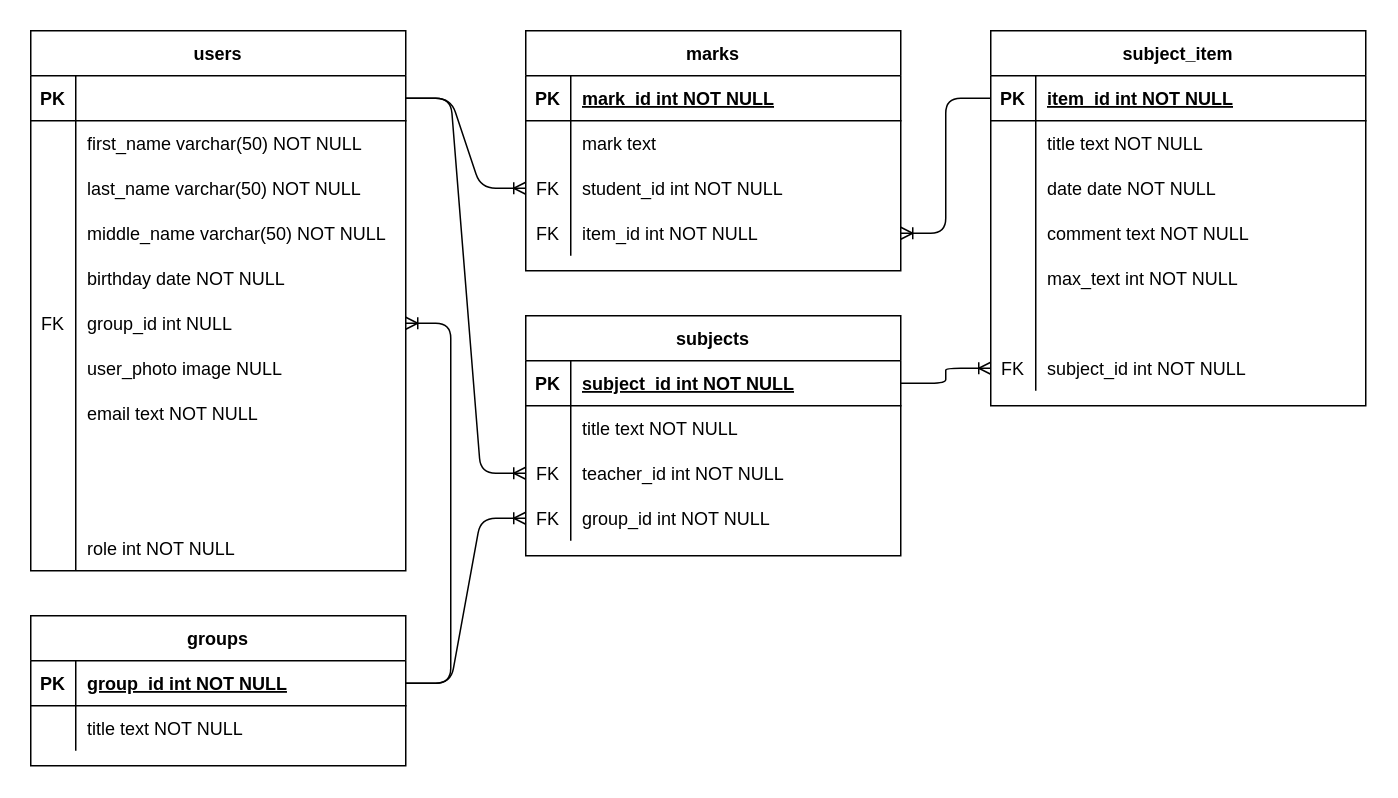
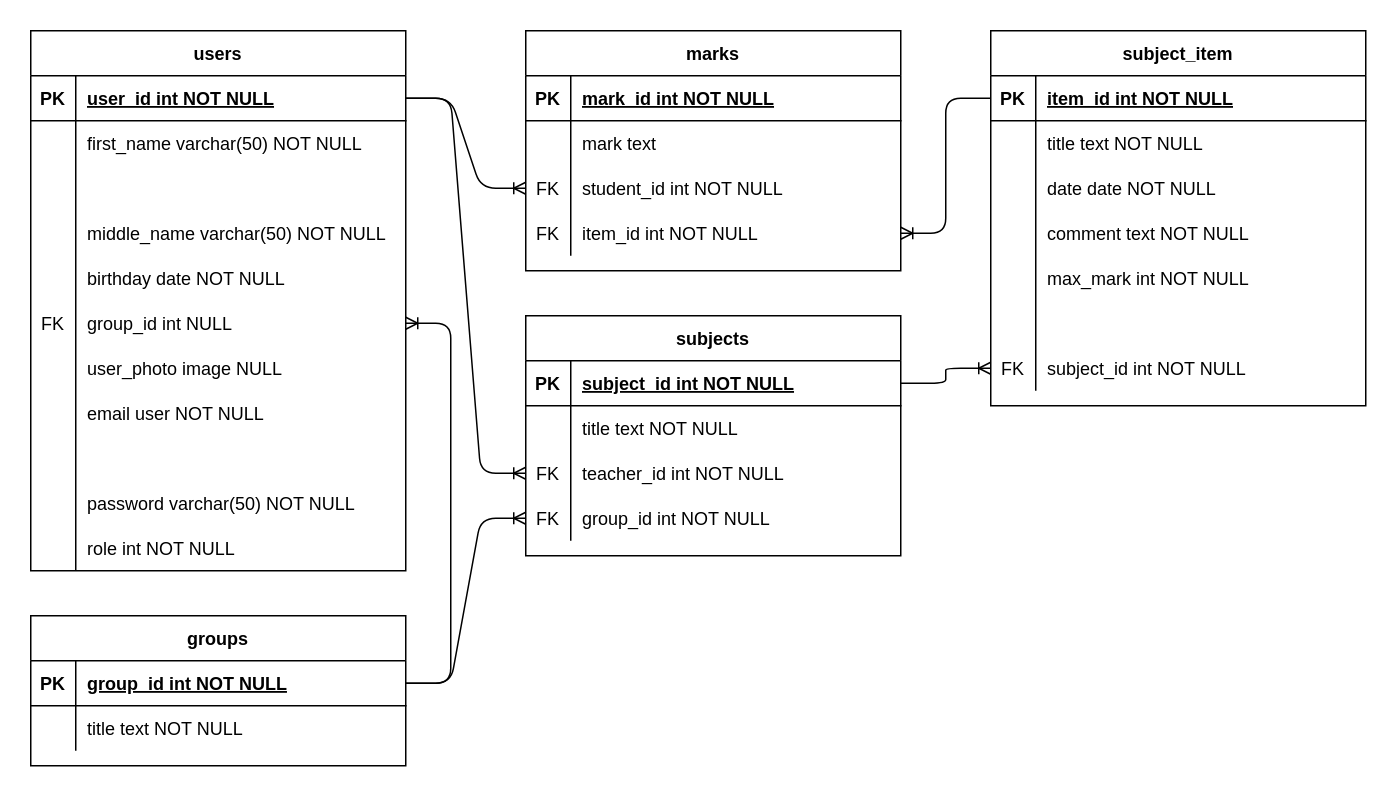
none -> (241, 98)
(241, 188) -> none
(1143, 279) -> (1143, 279)
(171, 414) -> (171, 414)
none -> (241, 503)
